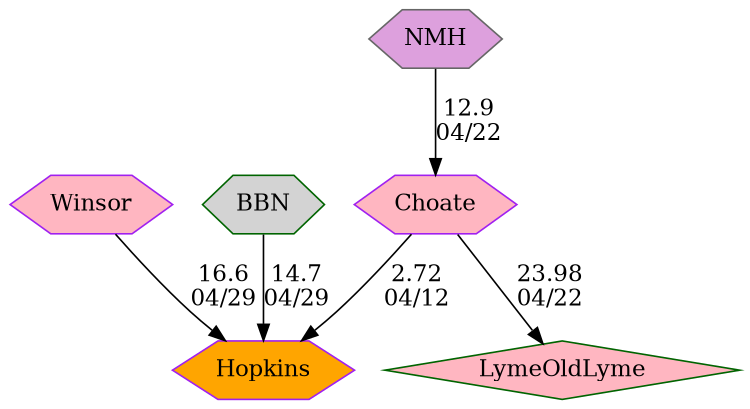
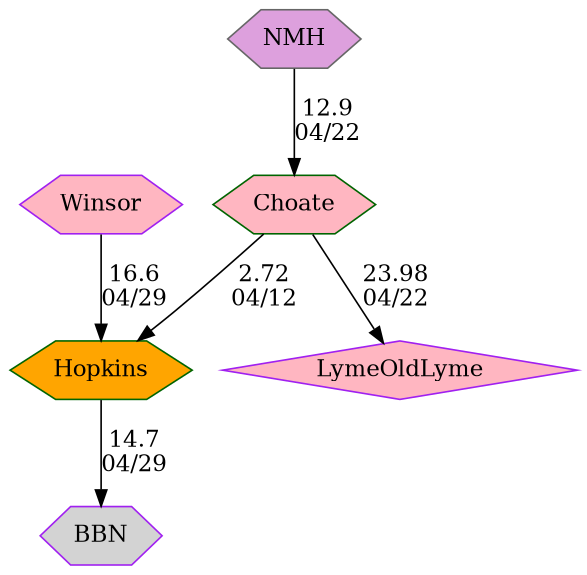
(263, 205) -> (101, 536)
(436, 205) -> (294, 205)
(263, 279) -> (101, 445)
(263, 370) -> (101, 370)
(562, 370) -> (400, 370)
